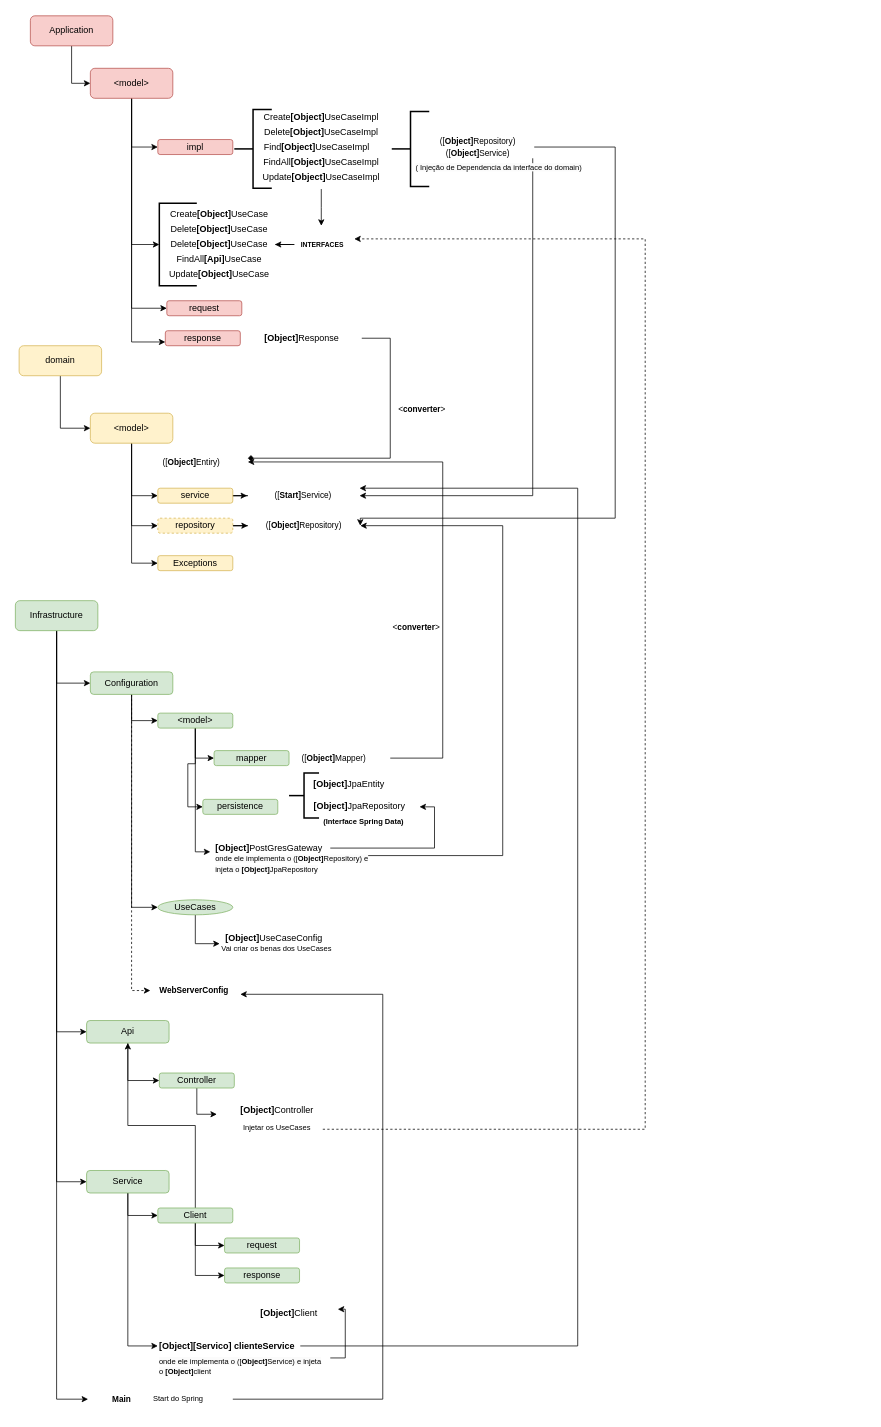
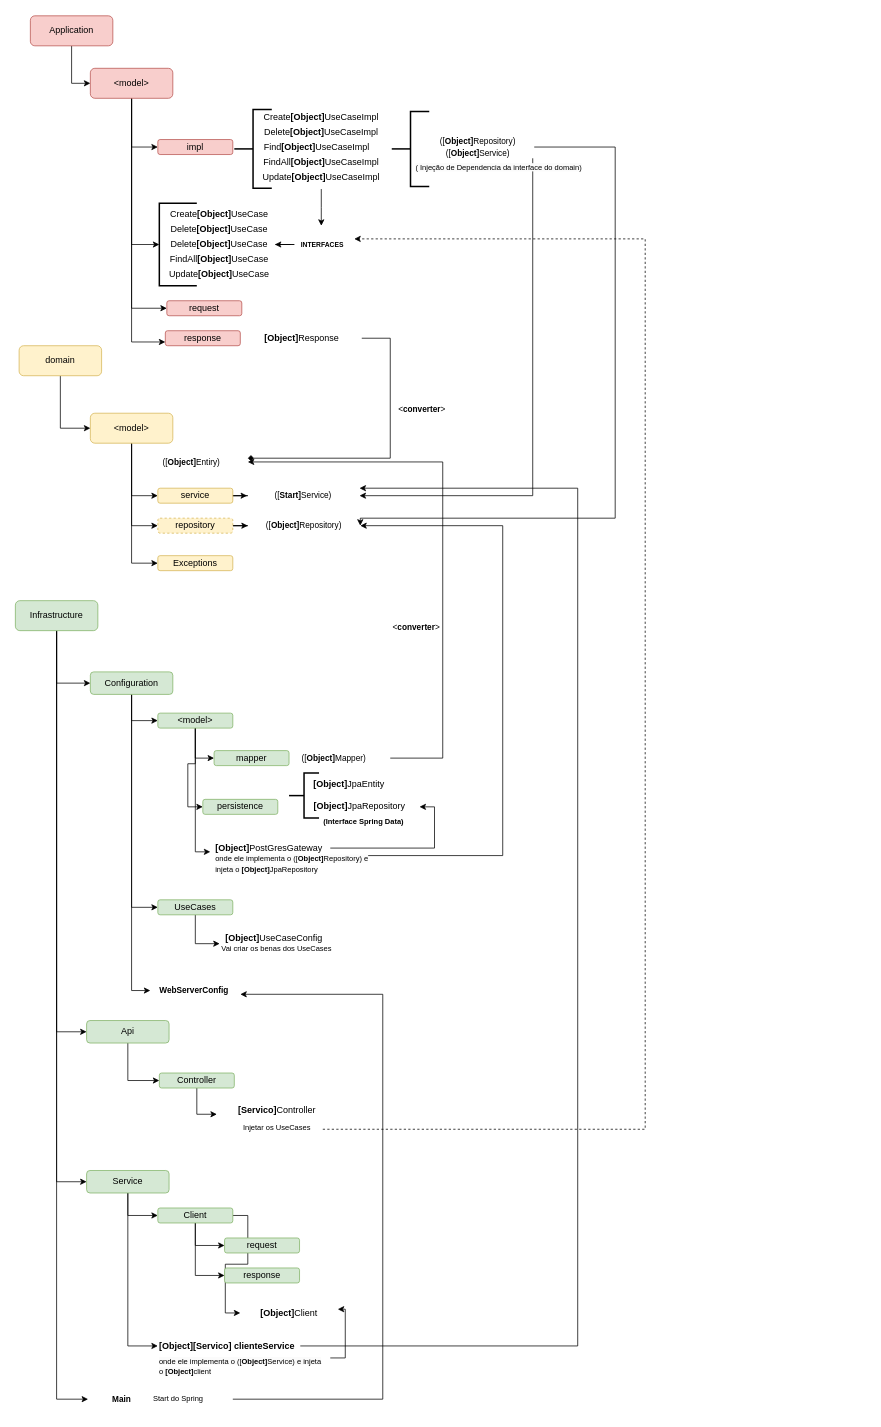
(219, 259) -> (219, 259)
(195, 907) -> (195, 907)
(132, 956) -> (132, 956)
(277, 1110) -> (277, 1110)
(181, 1125) -> (225, 1302)
